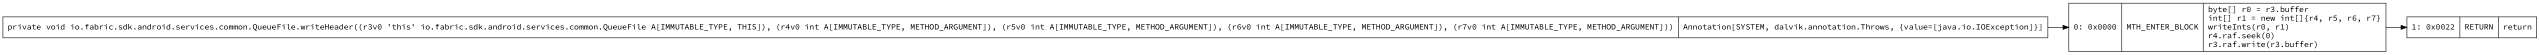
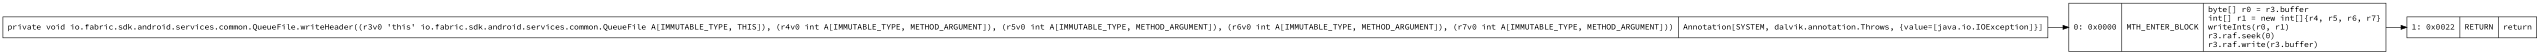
(2242, 36) -> (2242, 36)
